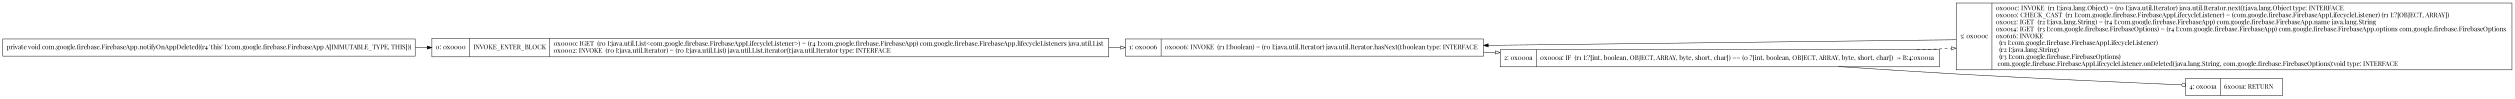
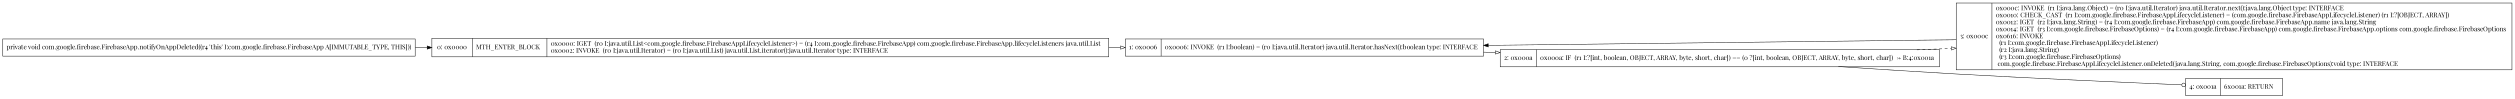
(510, 47) -> (508, 47)
